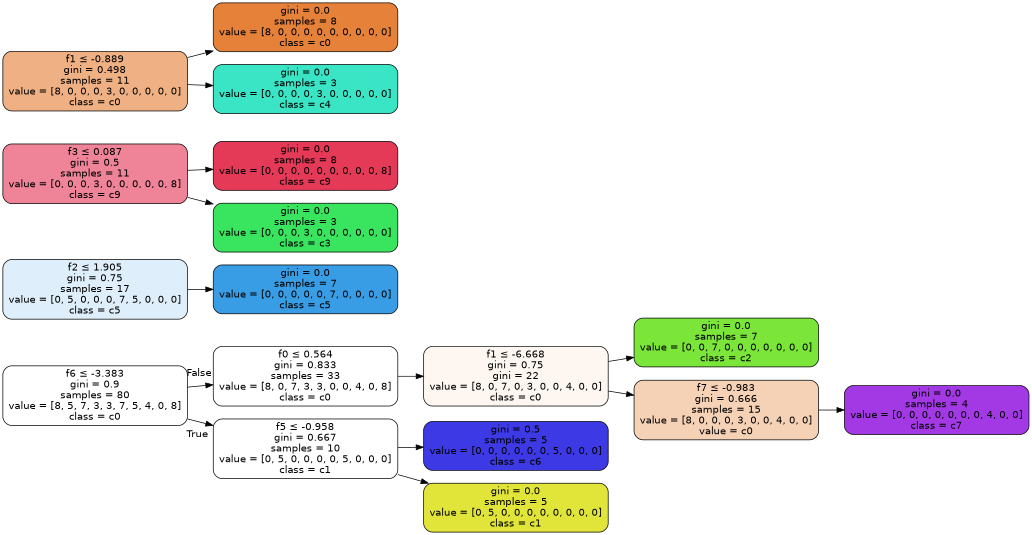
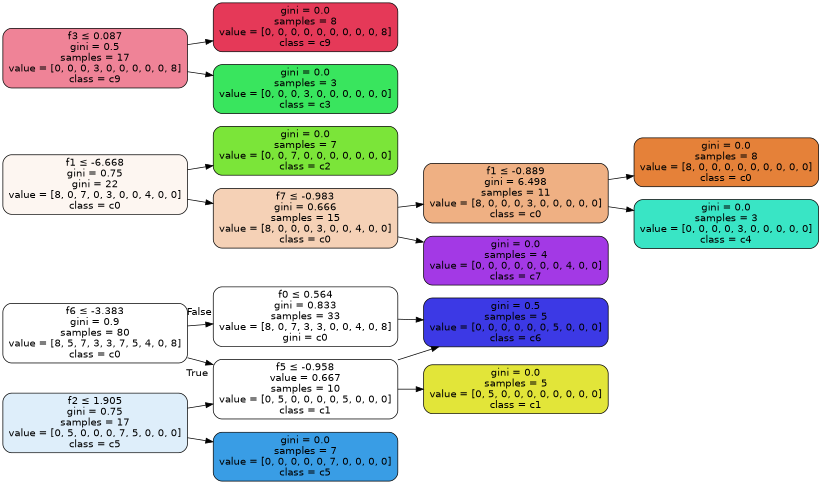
(95, 70) -> (516, 182)
(95, 173) -> (95, 58)
none -> (407, 206)
(407, 376) -> (407, 319)
(306, 397) -> (306, 338)
none -> (197, 407)
(726, 431) -> (306, 239)
(306, 438) -> (306, 378)
